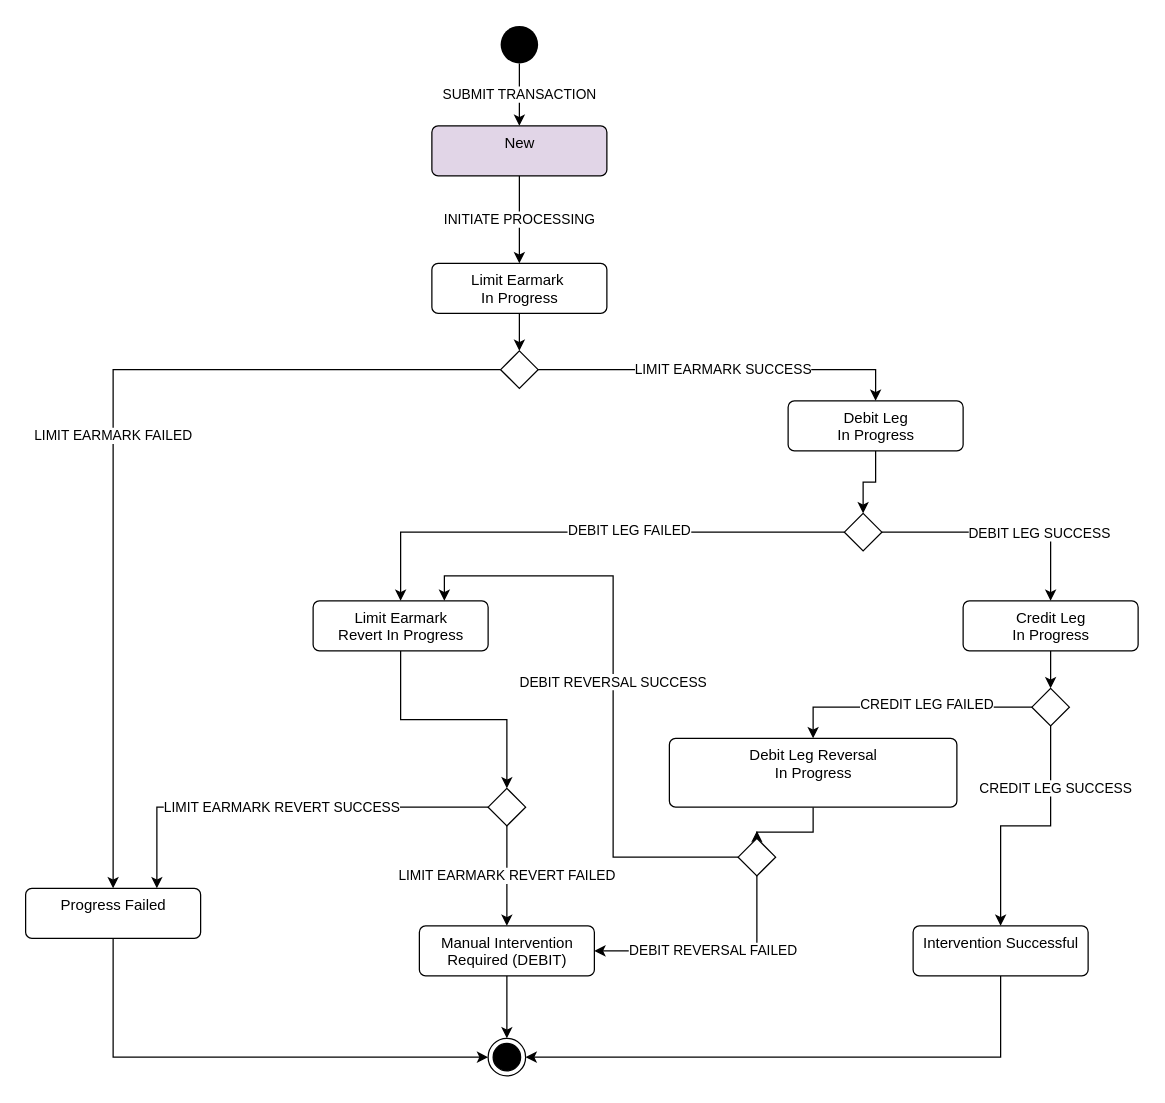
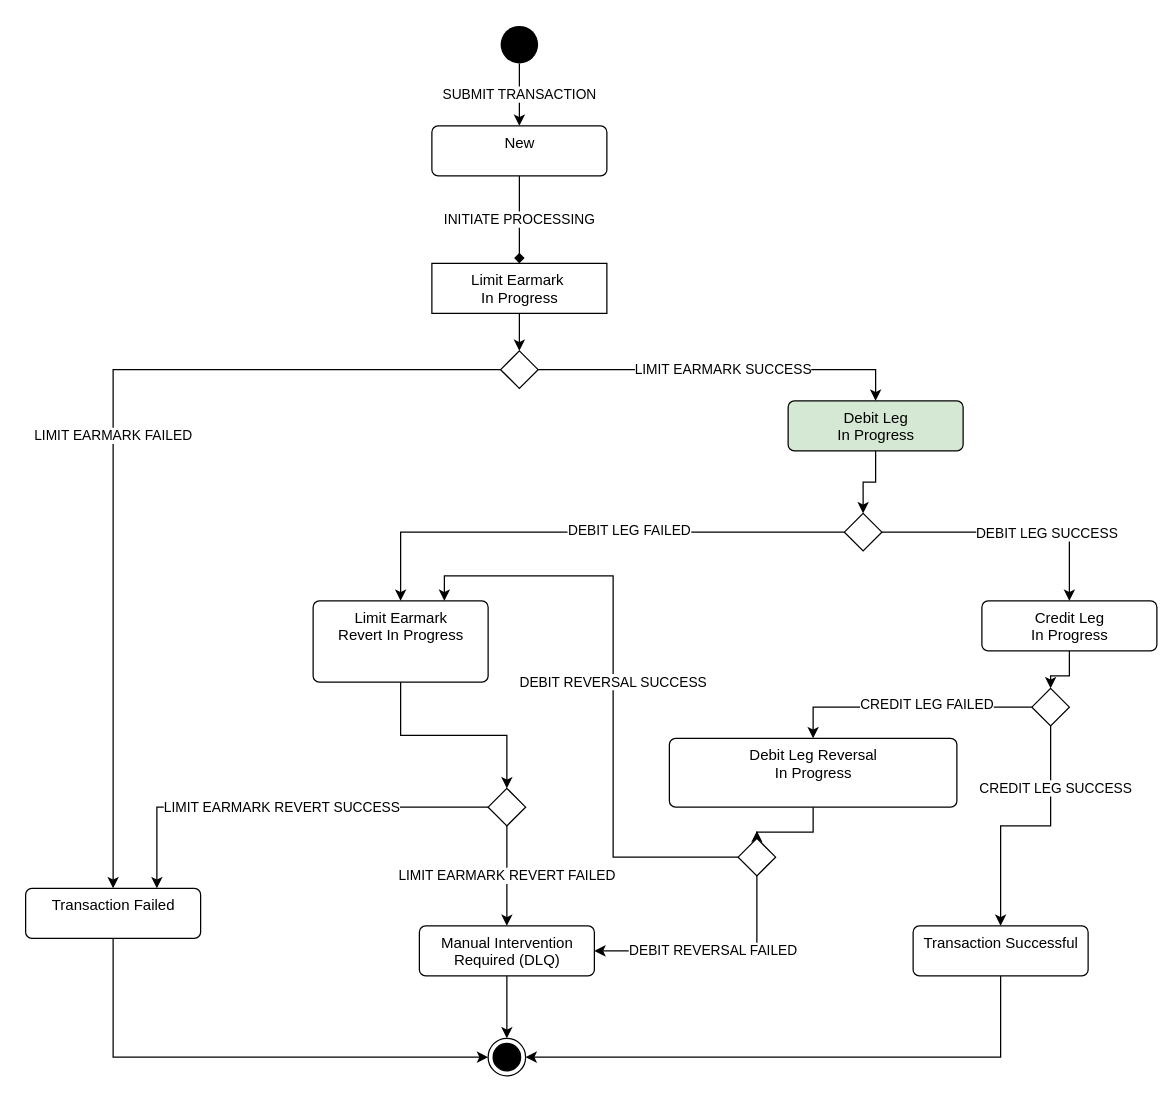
(519, 151) -> (519, 151)
(519, 253) -> (519, 252)
(519, 288) -> (519, 288)
(876, 426) -> (876, 426)
(401, 626) -> (401, 641)
(1051, 626) -> (1069, 626)
(114, 906) -> (114, 906)
(1001, 943) -> (1001, 943)
(508, 952) -> (508, 952)
